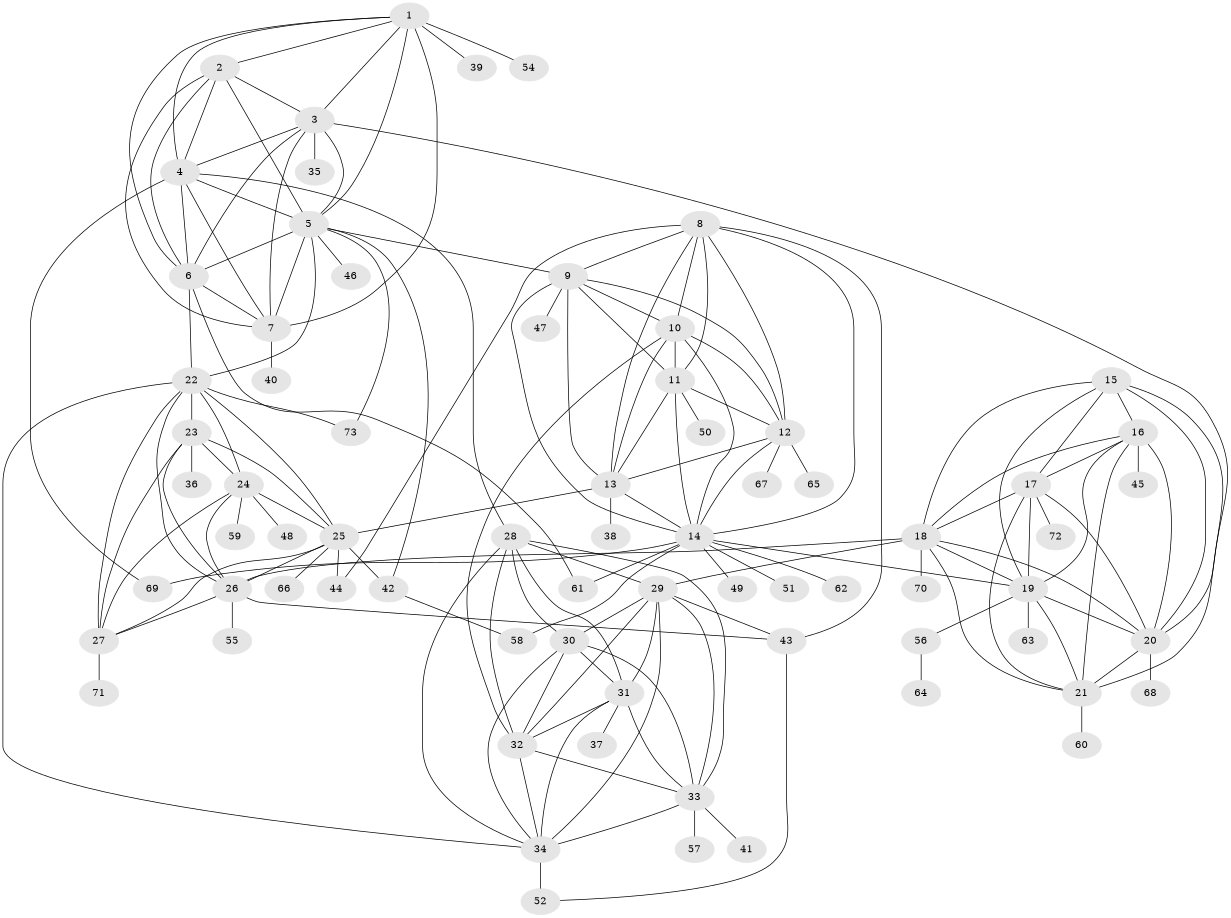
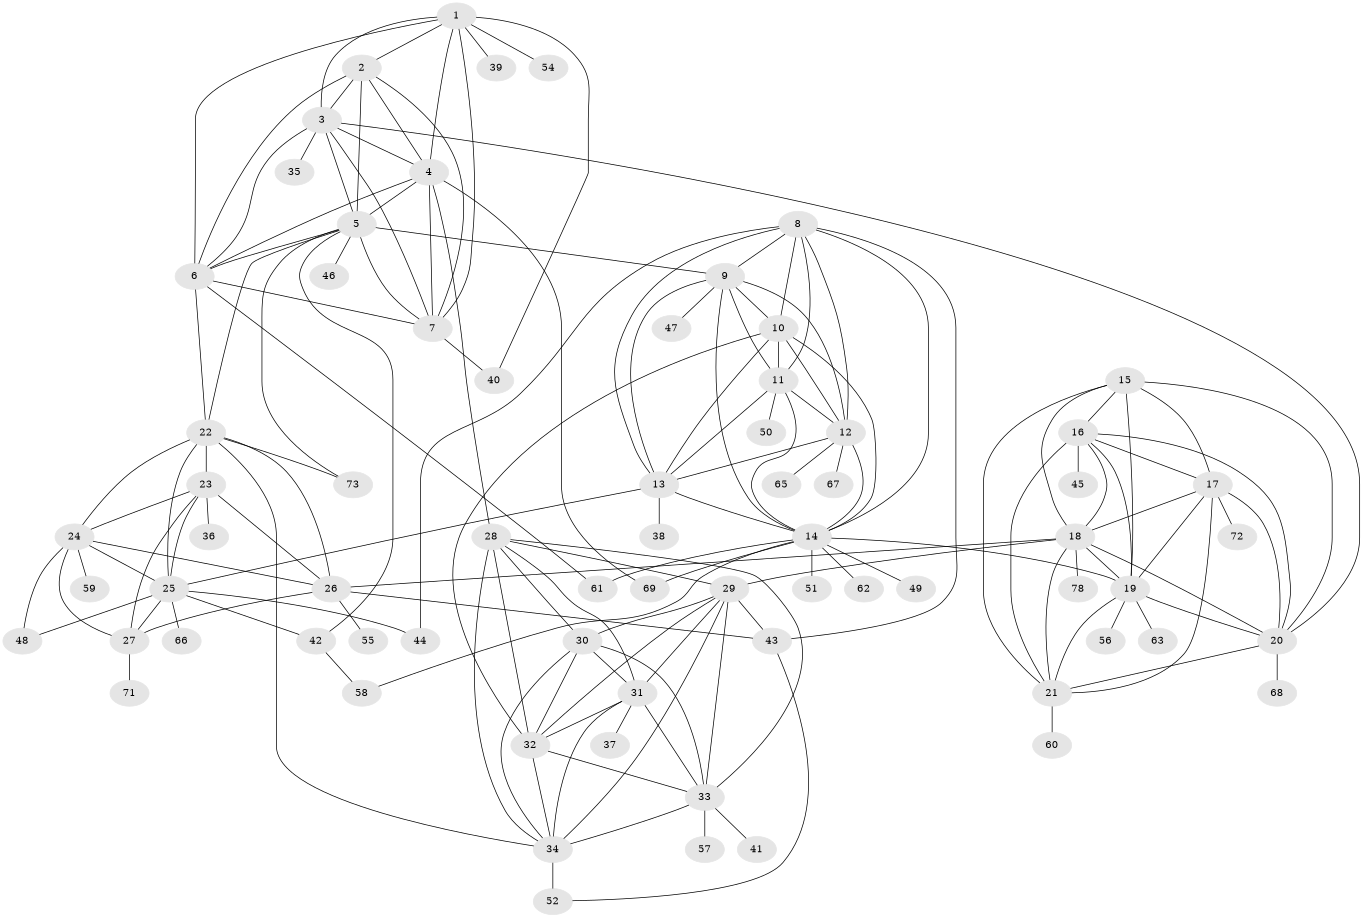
(382, 125) -> (588, 165)
(116, 501) -> none
(288, 562) -> (96, 615)
(921, 589) -> (1078, 589)
(921, 693) -> none
